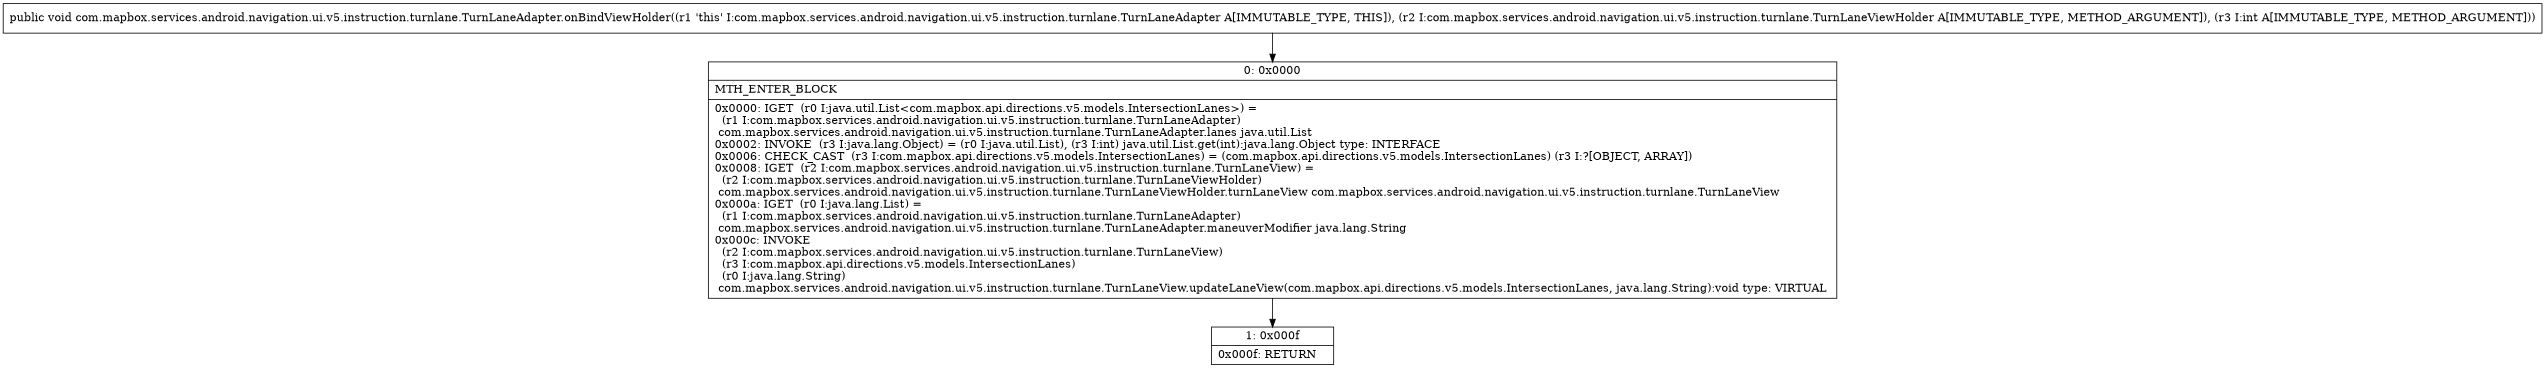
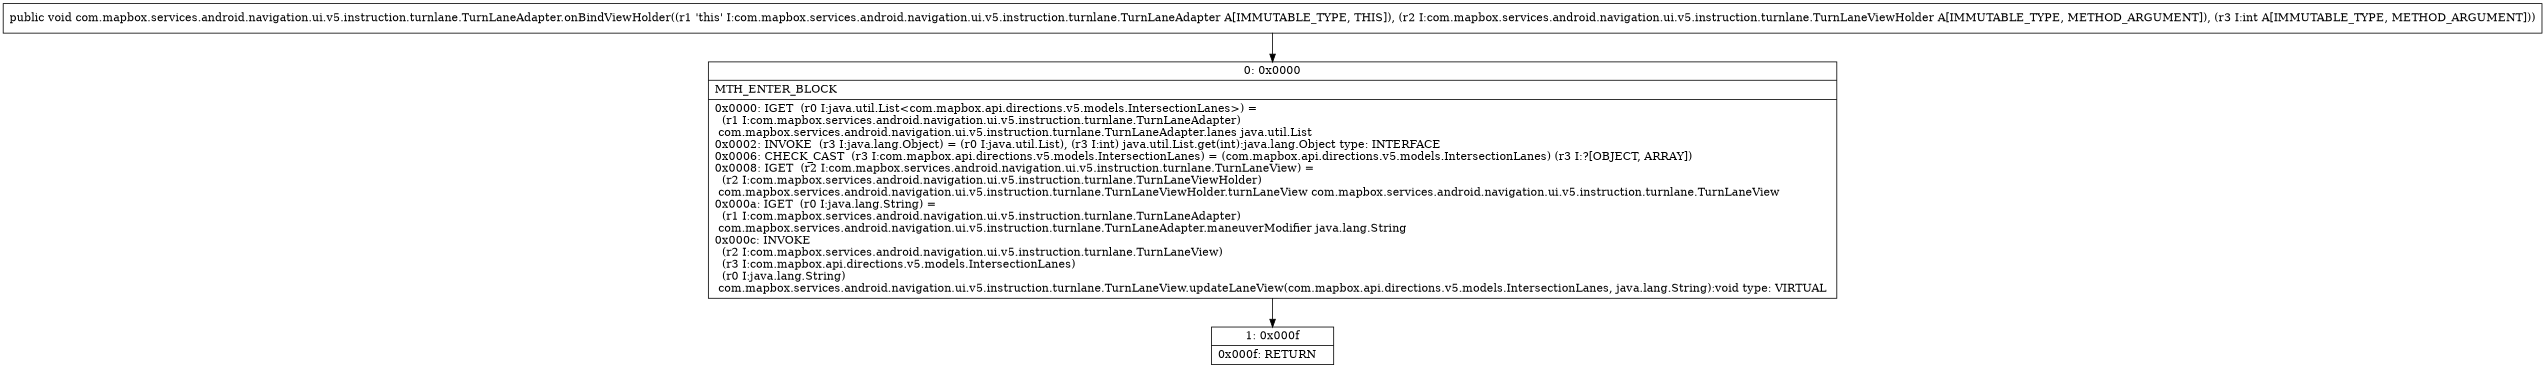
(821, 204) -> (828, 204)
